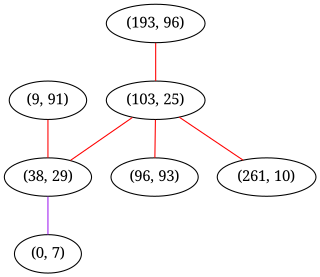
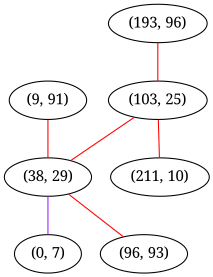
(155, 139) -> (96, 216)
(267, 177) -> (160, 177)
